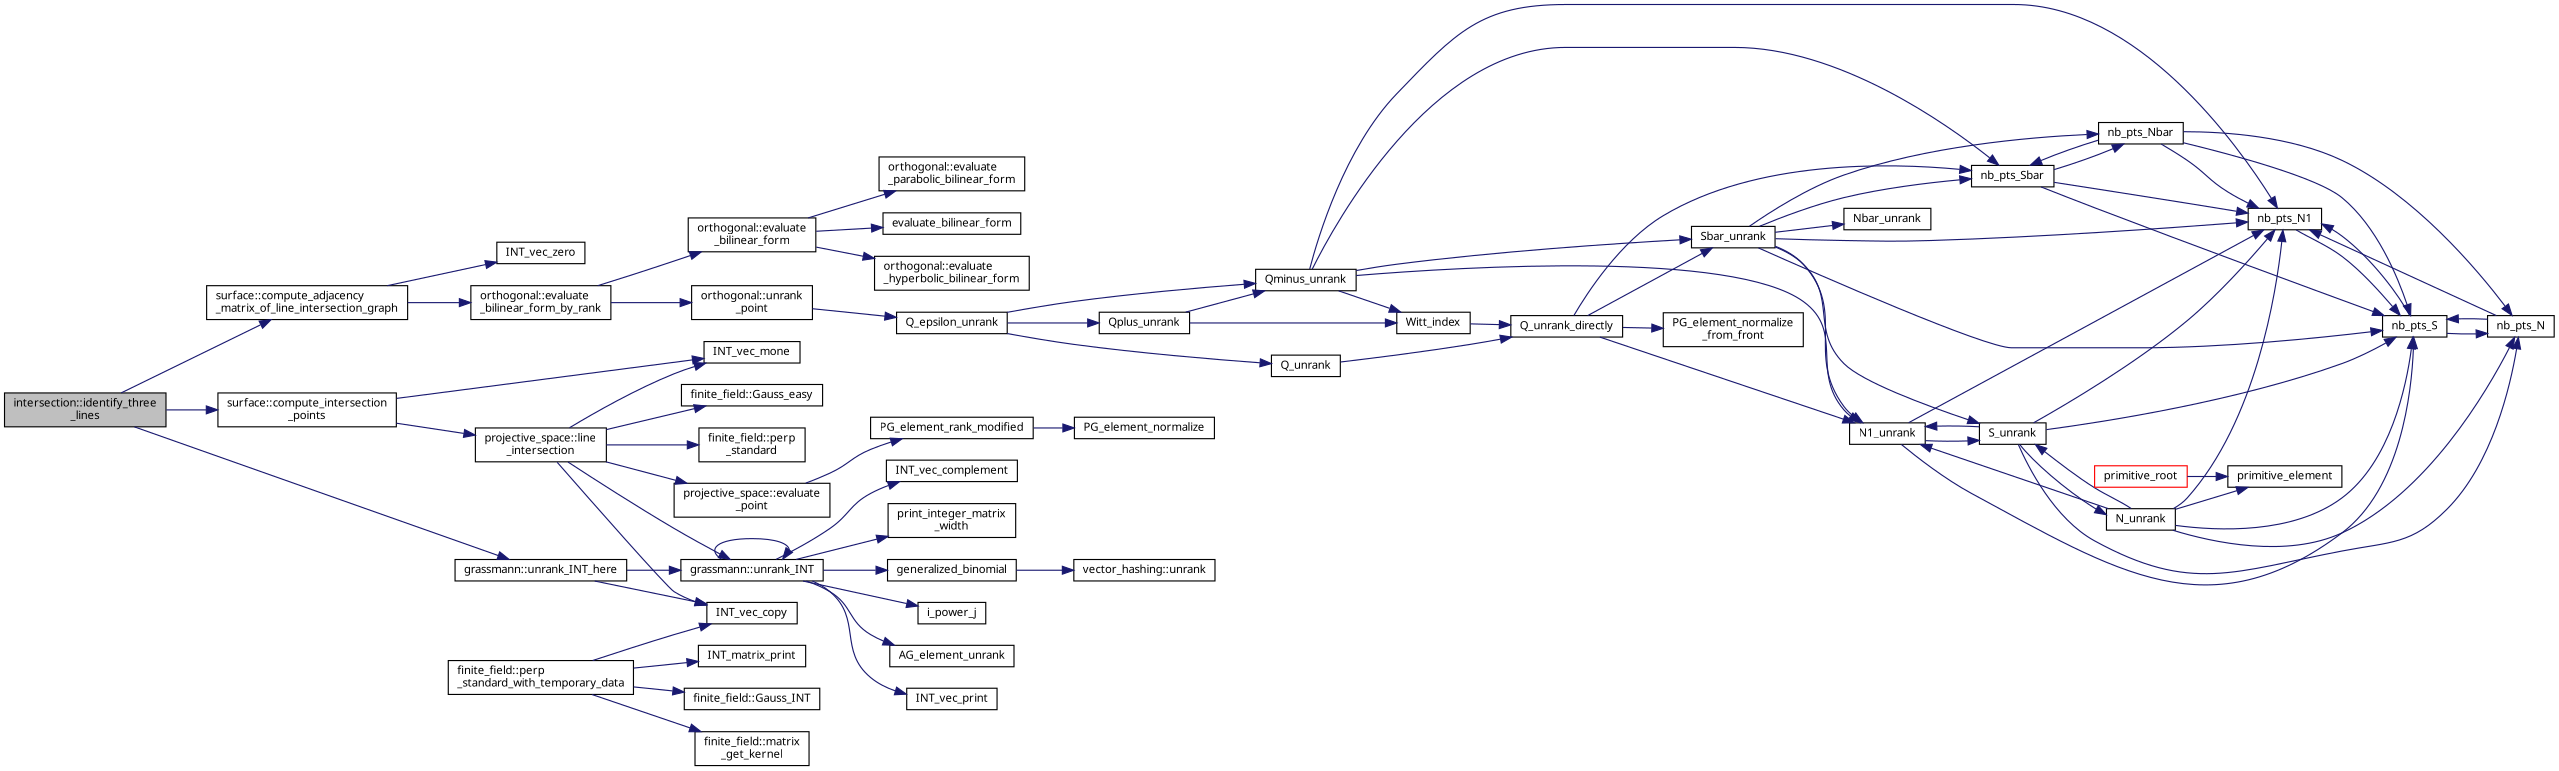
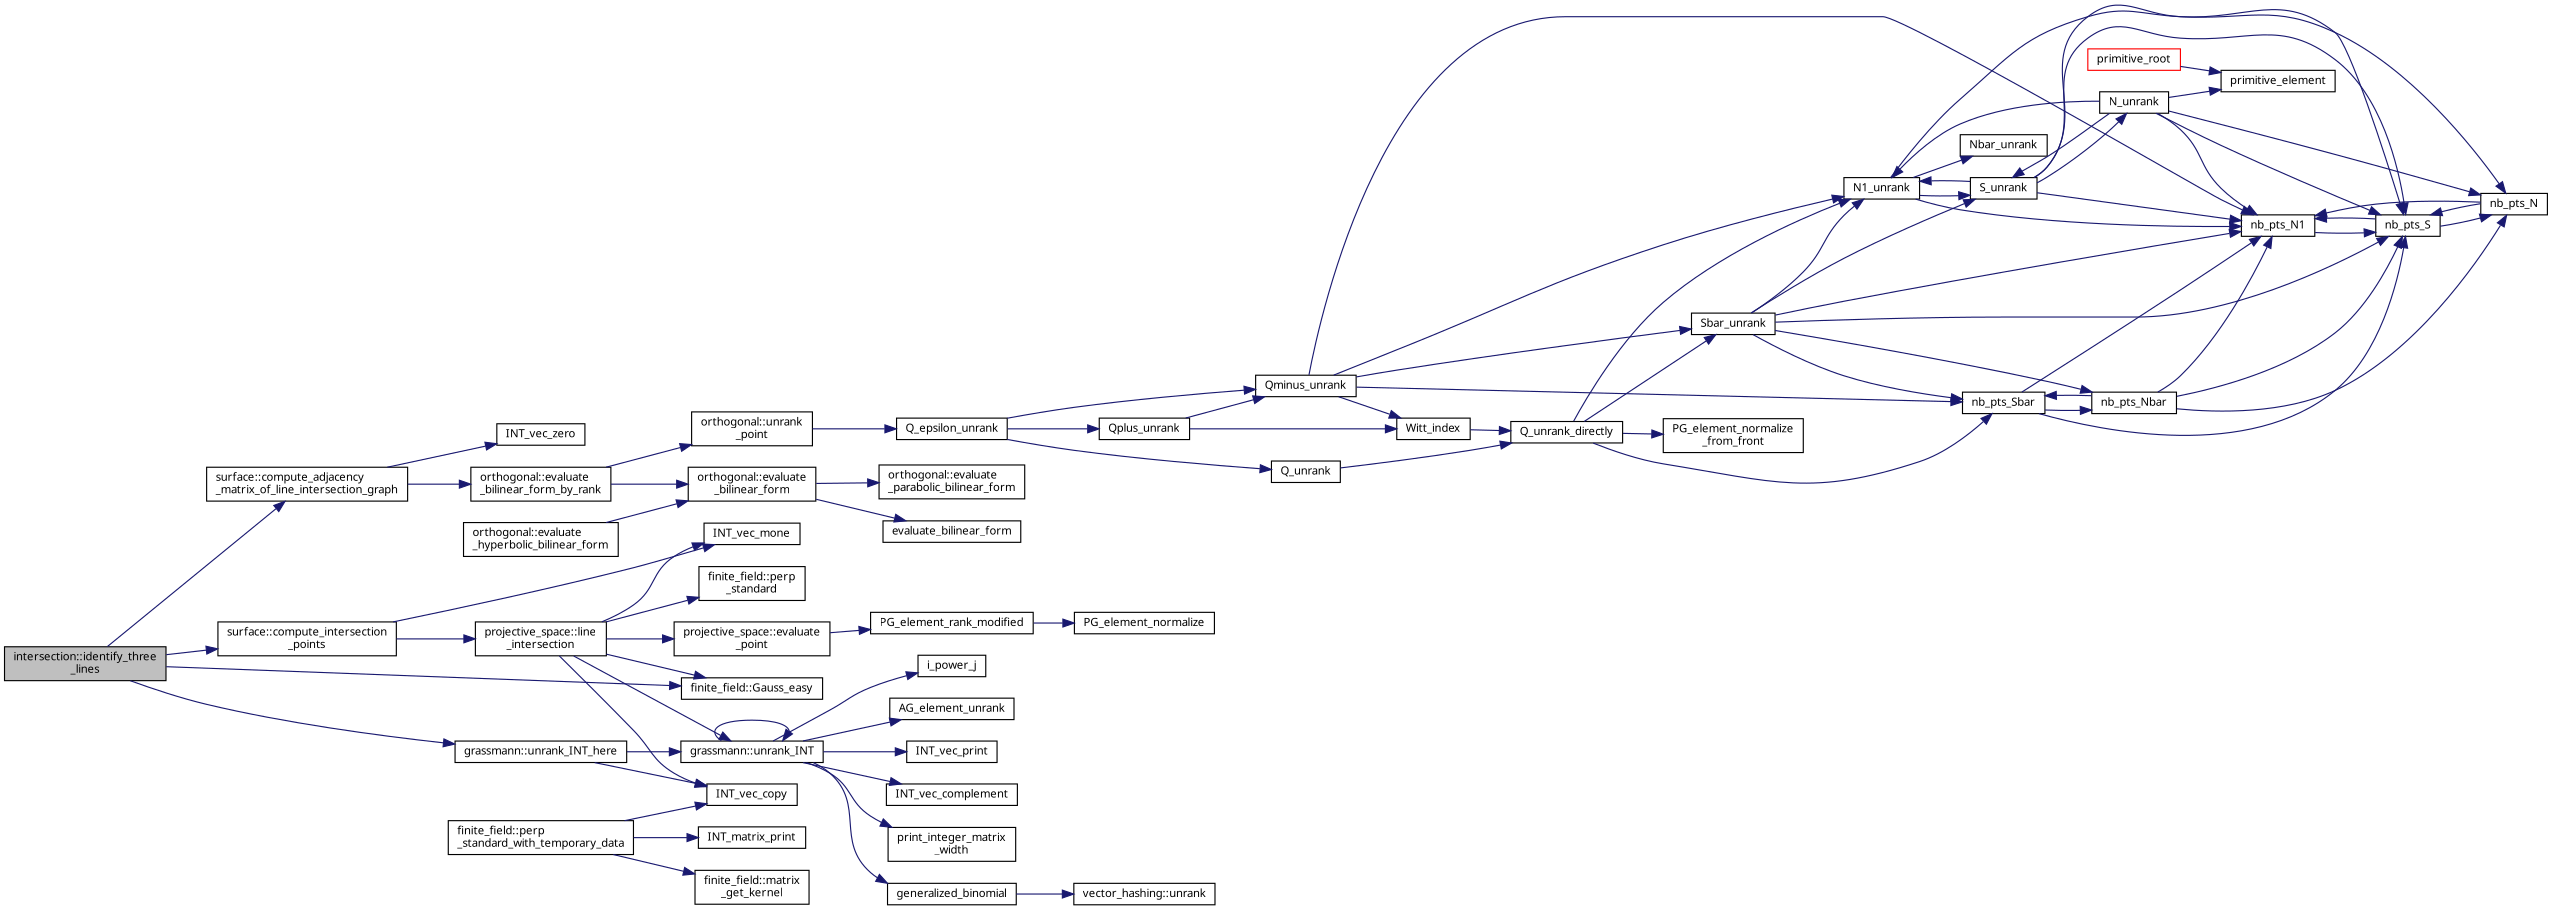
(1804, 229) -> (1937, 169)
(840, 252) -> (641, 513)
none -> (418, 676)
(752, 699) -> none
